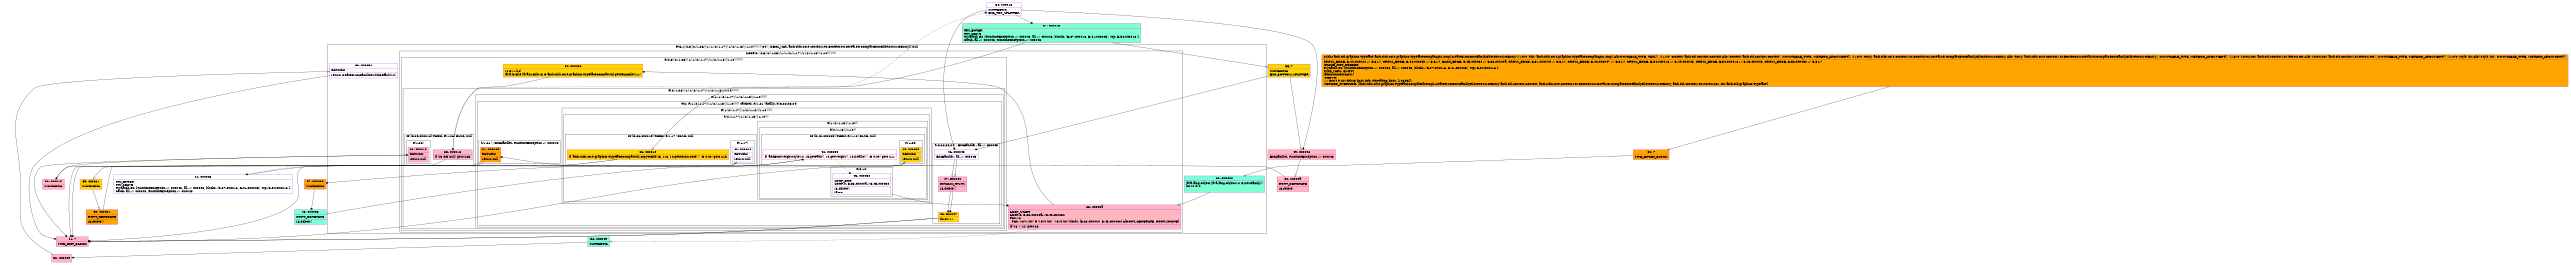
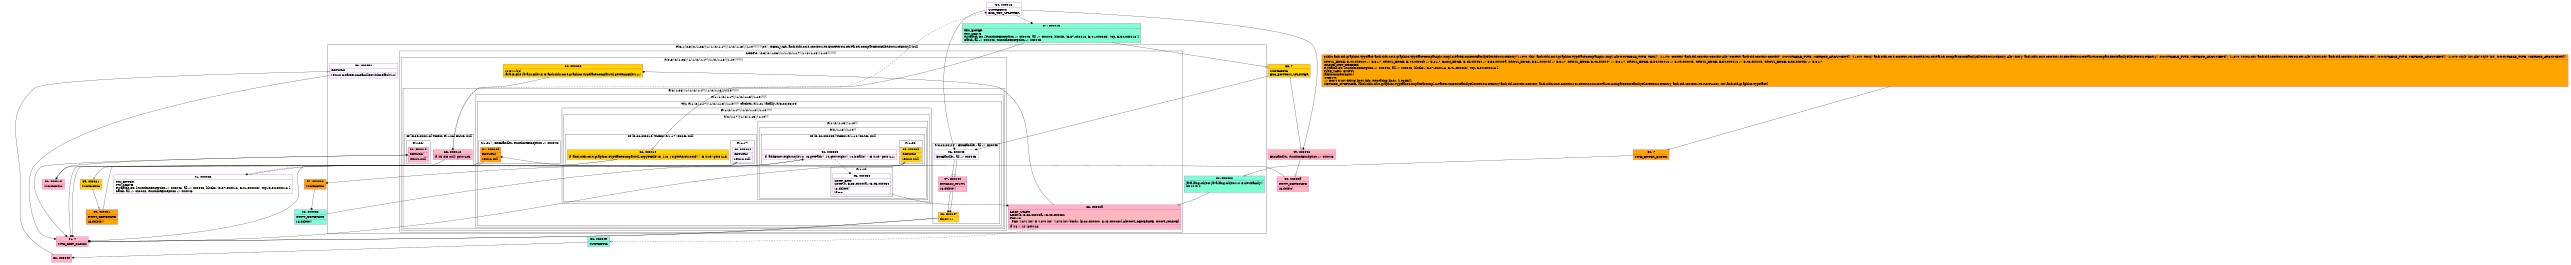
(862, 170) -> (862, 170)
